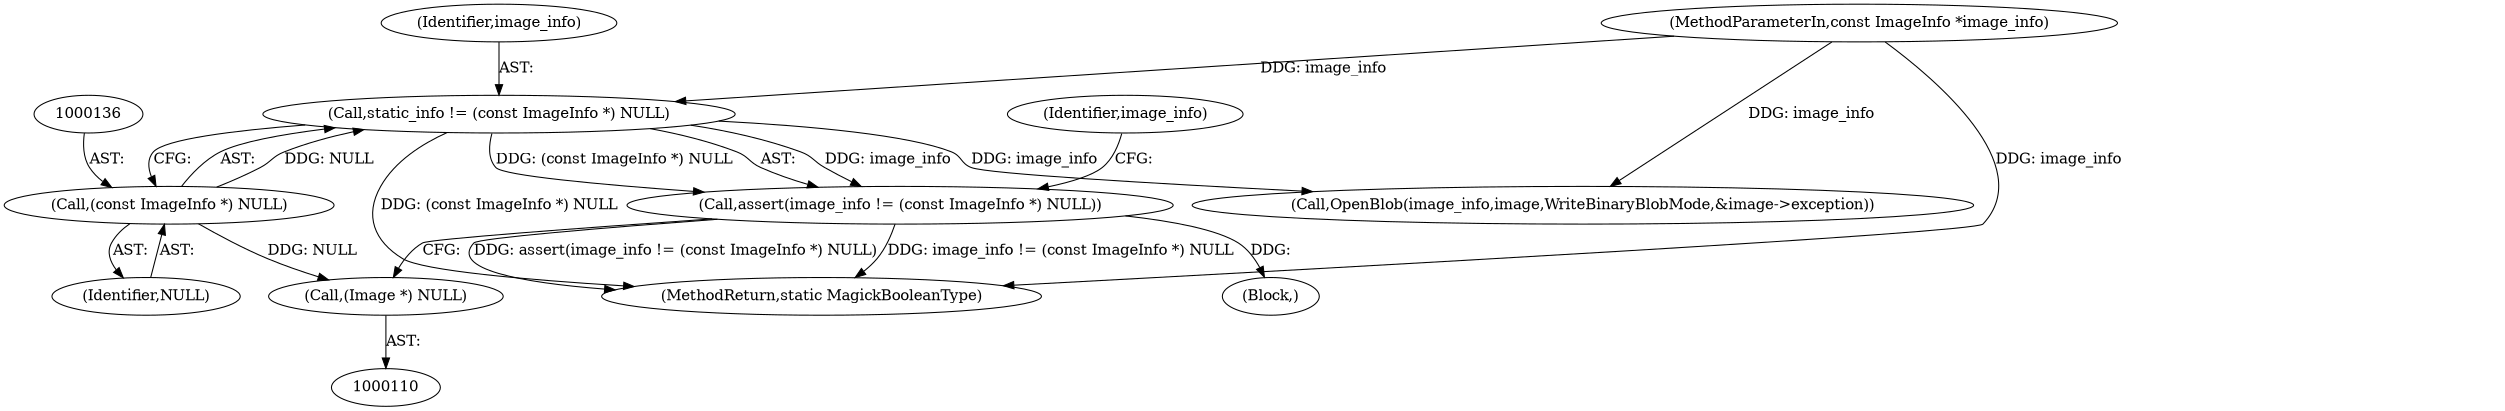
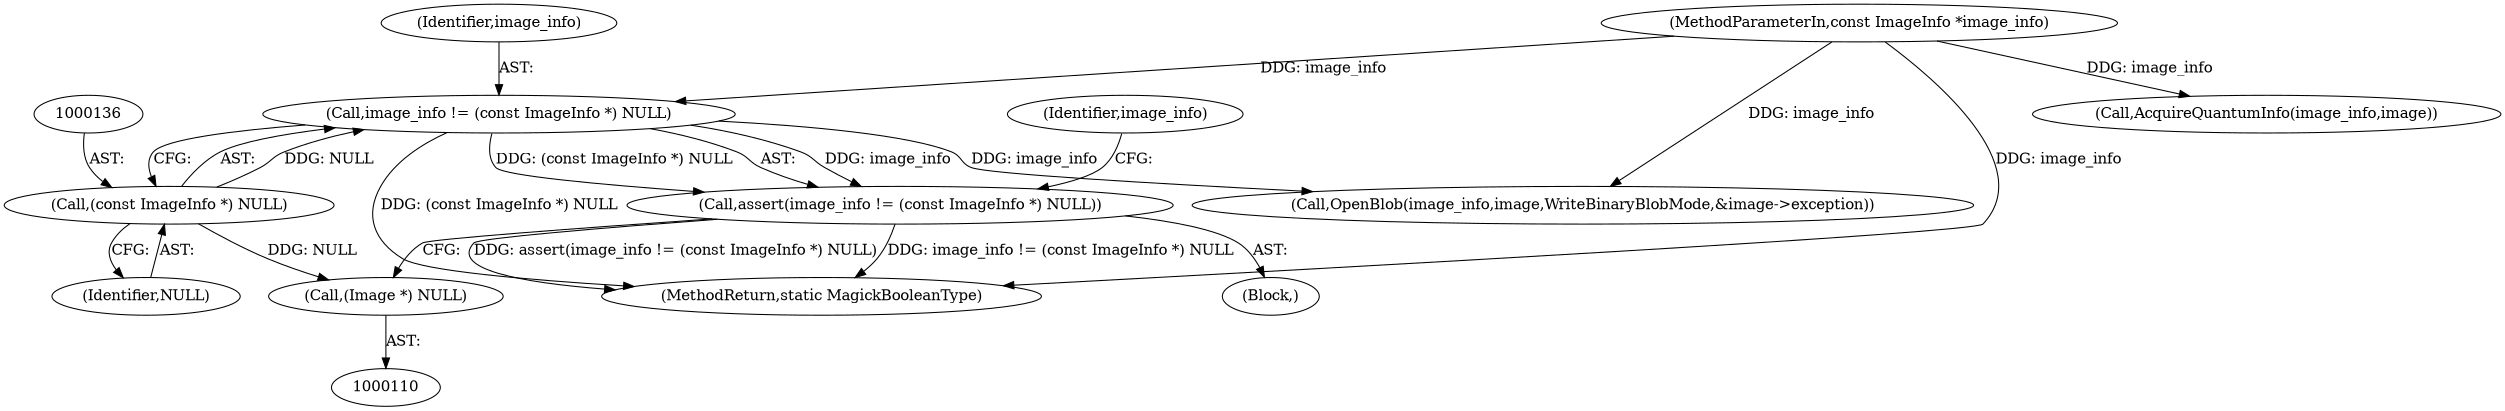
(499, 114) -> (499, 114)
none -> (2267, 114)
(133, 251) -> (133, 251)
(1273, 251) -> (1273, 251)
